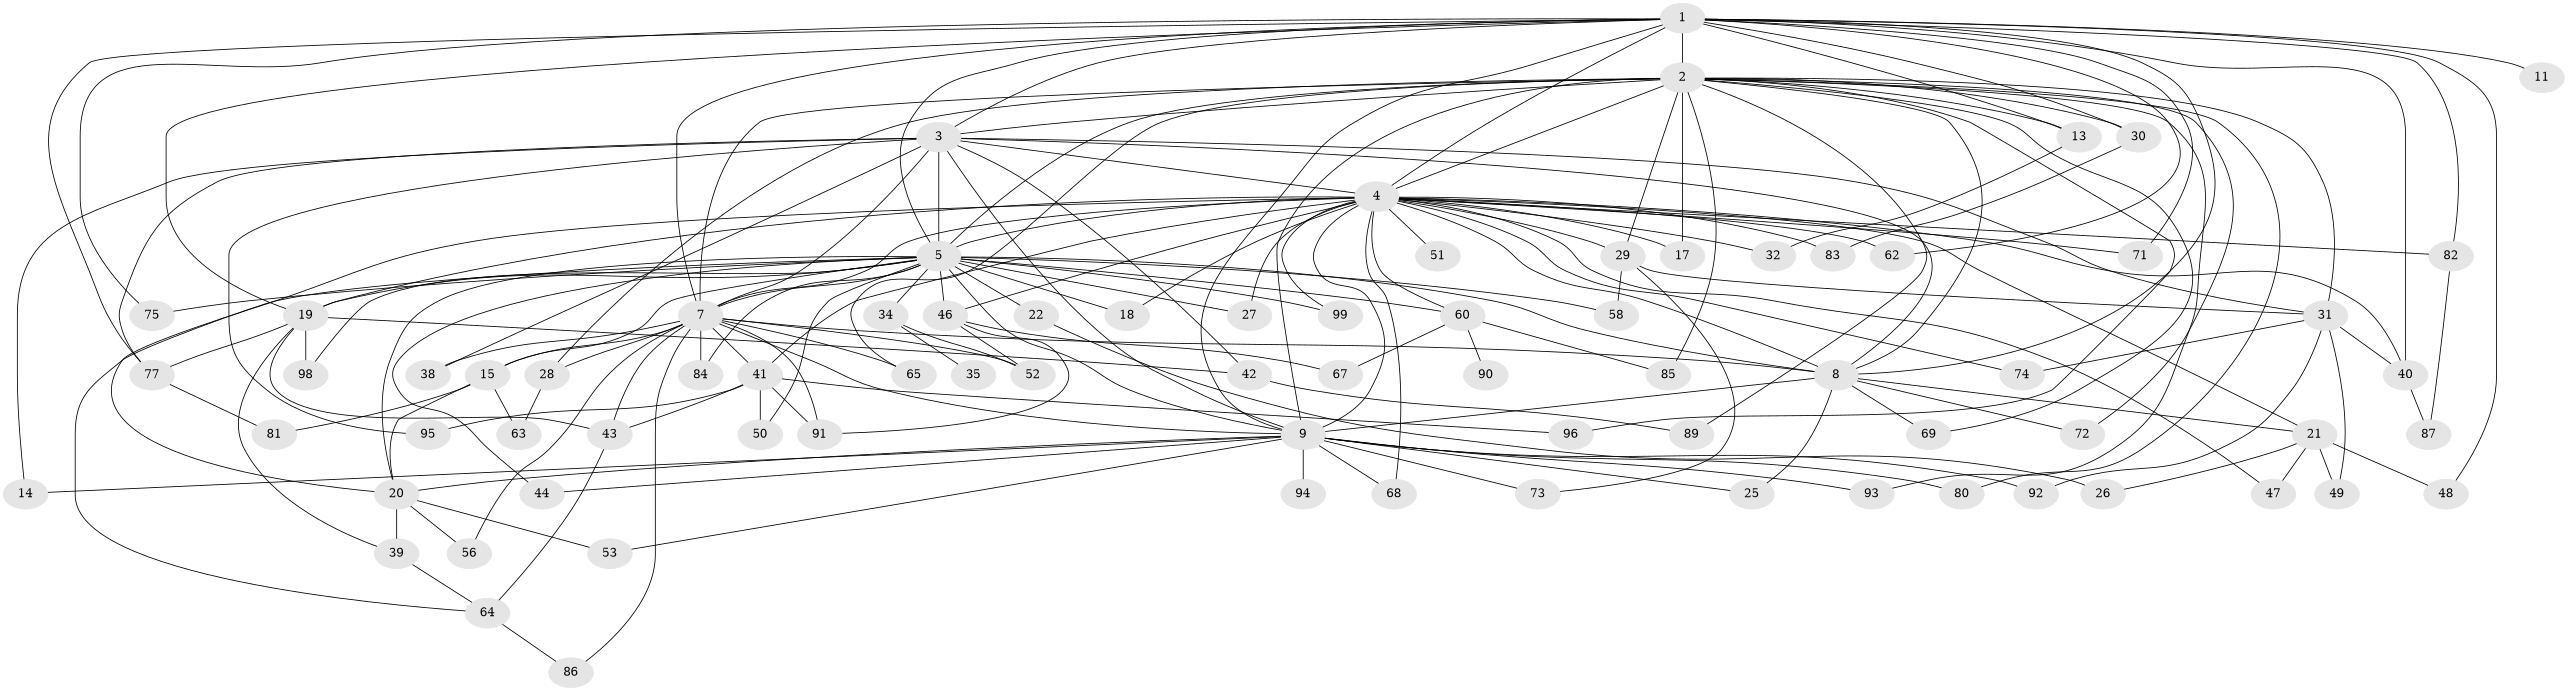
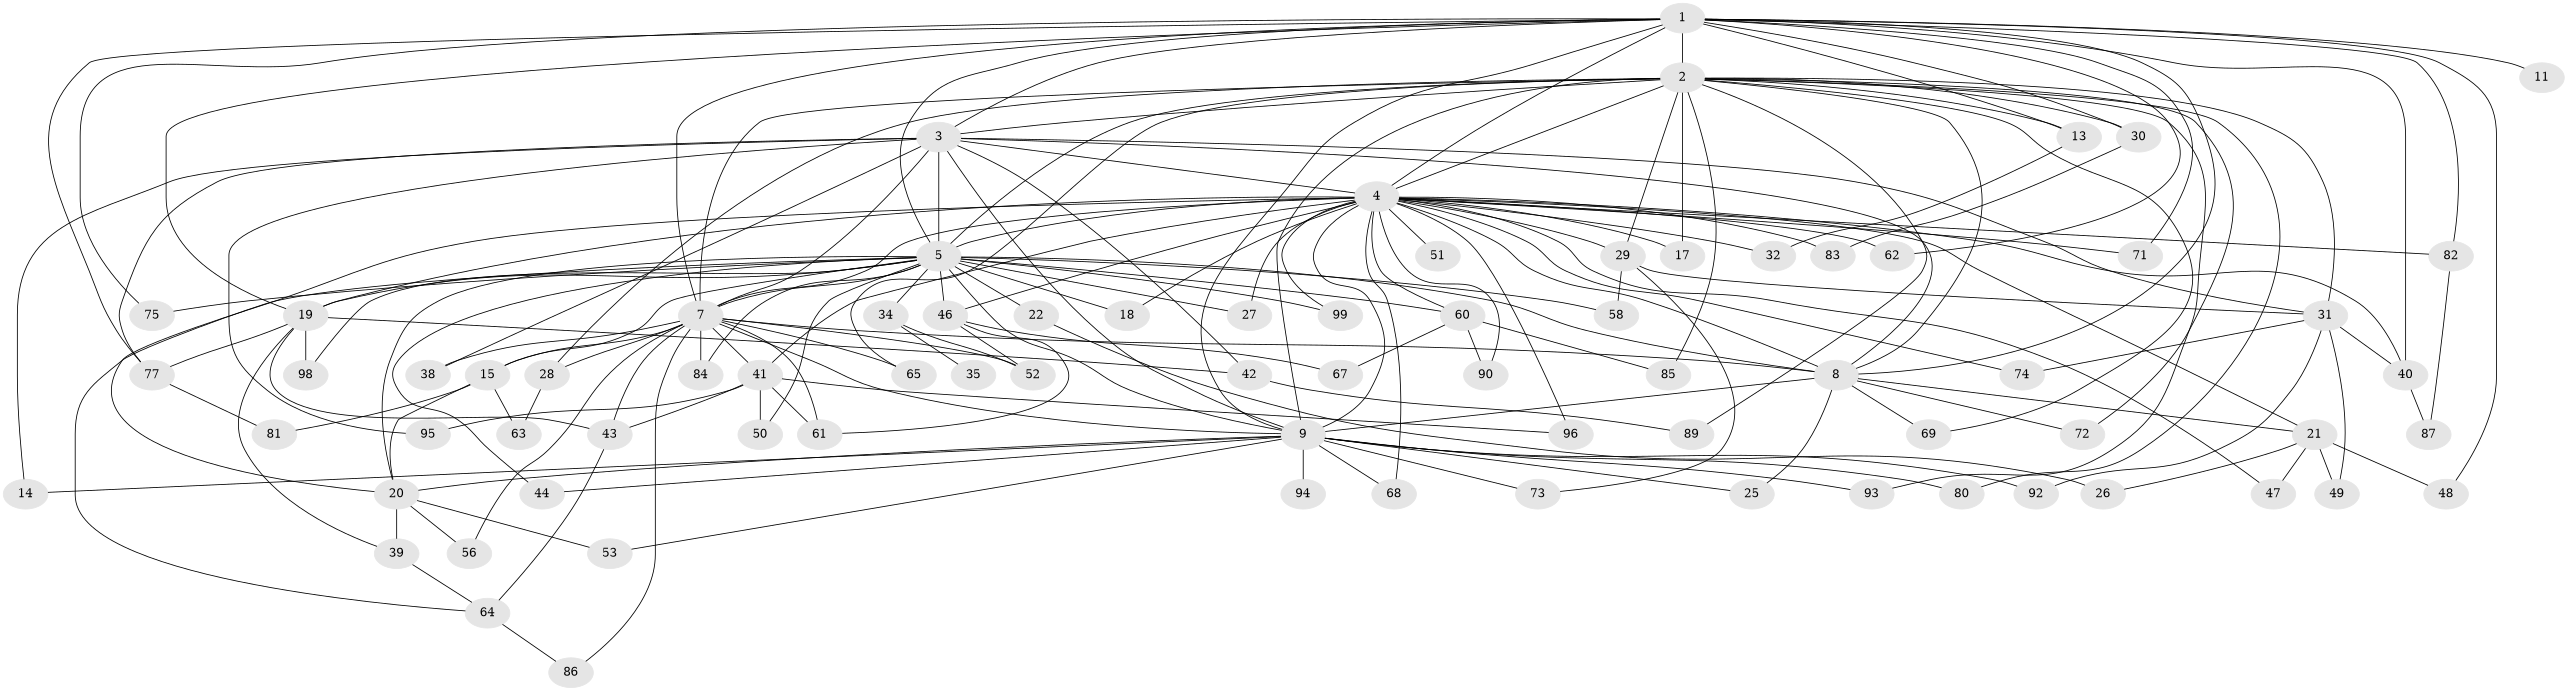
none -> (1460, 284)
(2116, 327) -> (1500, 286)
(820, 435) -> (820, 435)
